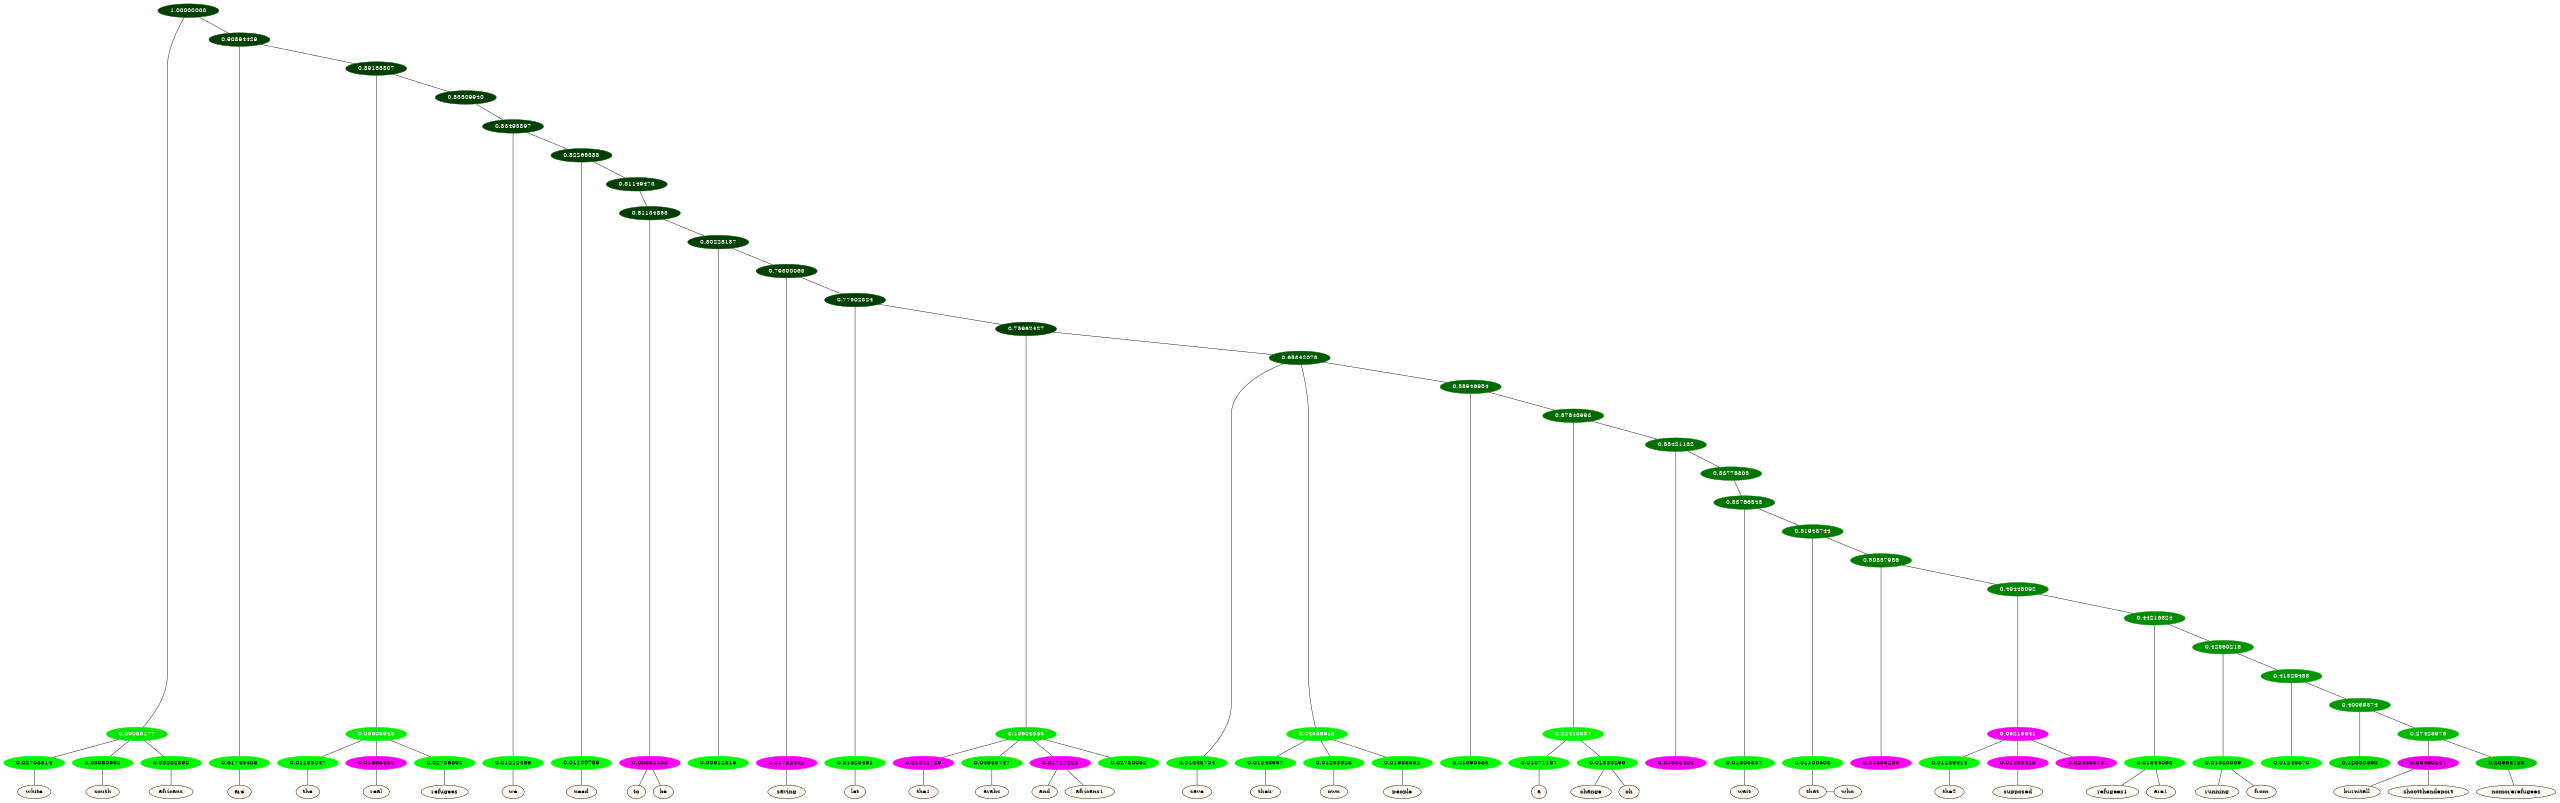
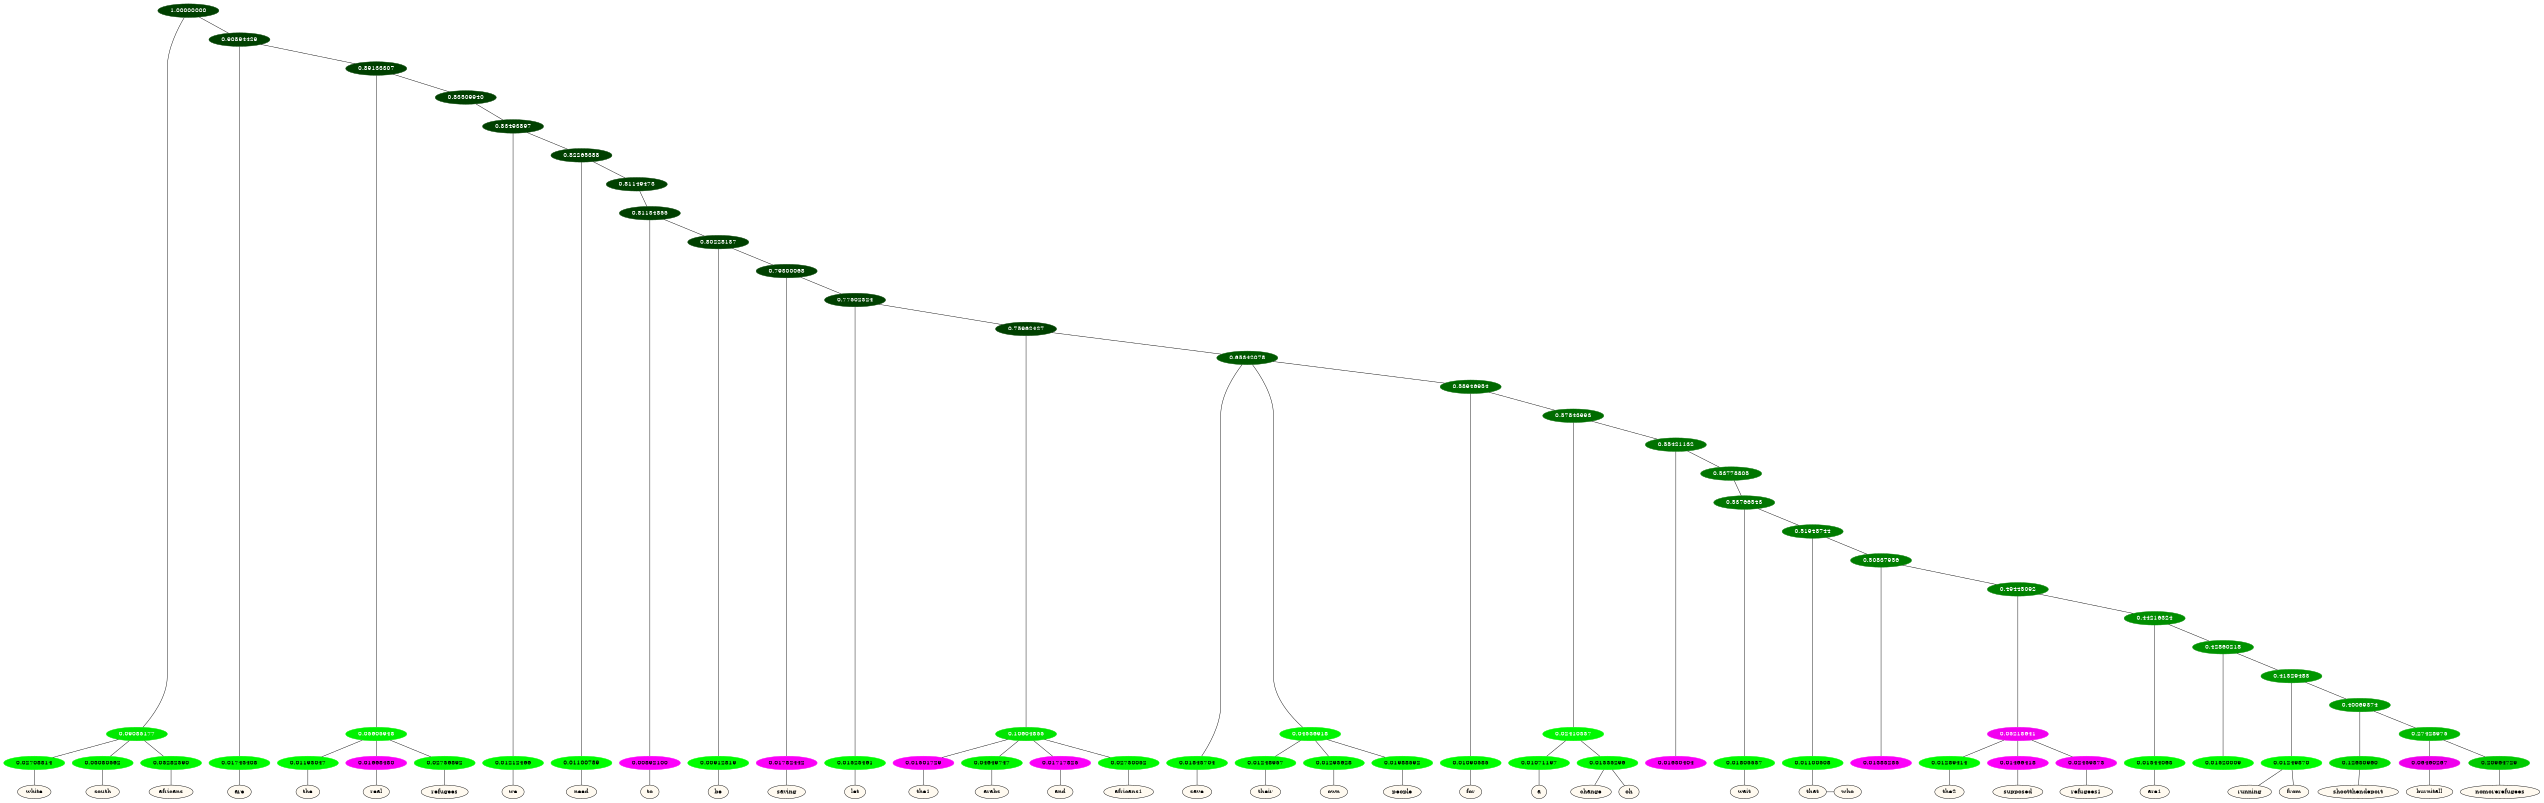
(239, 763) -> (239, 763)
(1075, 777) -> (1129, 777)
(2133, 777) -> (2086, 777)
(2220, 777) -> (2270, 778)
(2428, 777) -> (2359, 777)
(657, 778) -> (718, 777)
(2243, 778) -> (2293, 777)
none -> (1471, 792)
